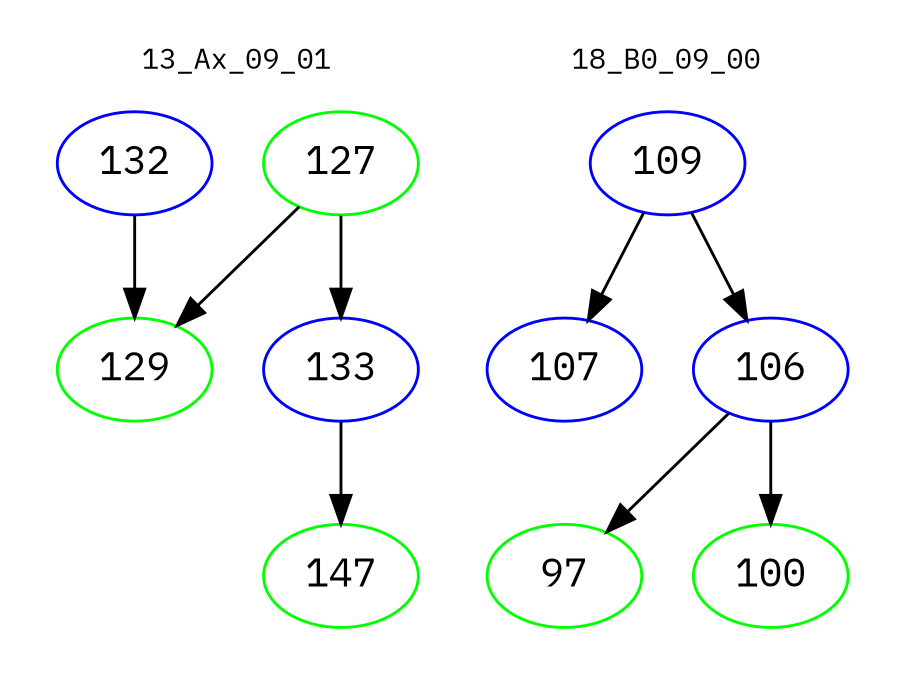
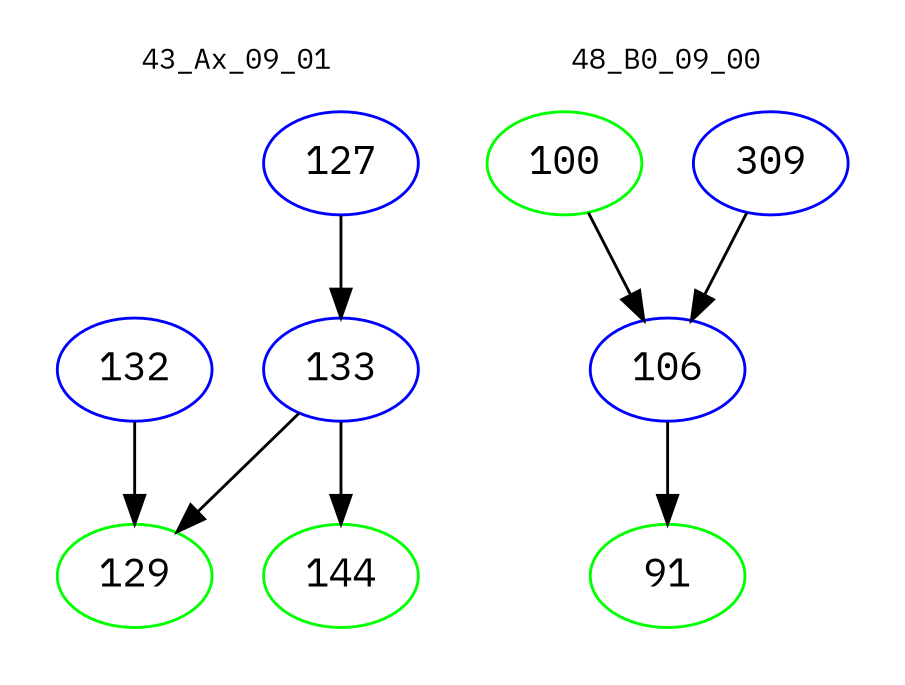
(238, 62) -> (238, 62)
(668, 62) -> (668, 62)
(341, 163) -> (341, 163)
(668, 163) -> (771, 163)
(248, 256) -> (248, 462)
(564, 370) -> none
(771, 459) -> (609, 254)
(341, 576) -> (341, 576)
(564, 576) -> (668, 576)
